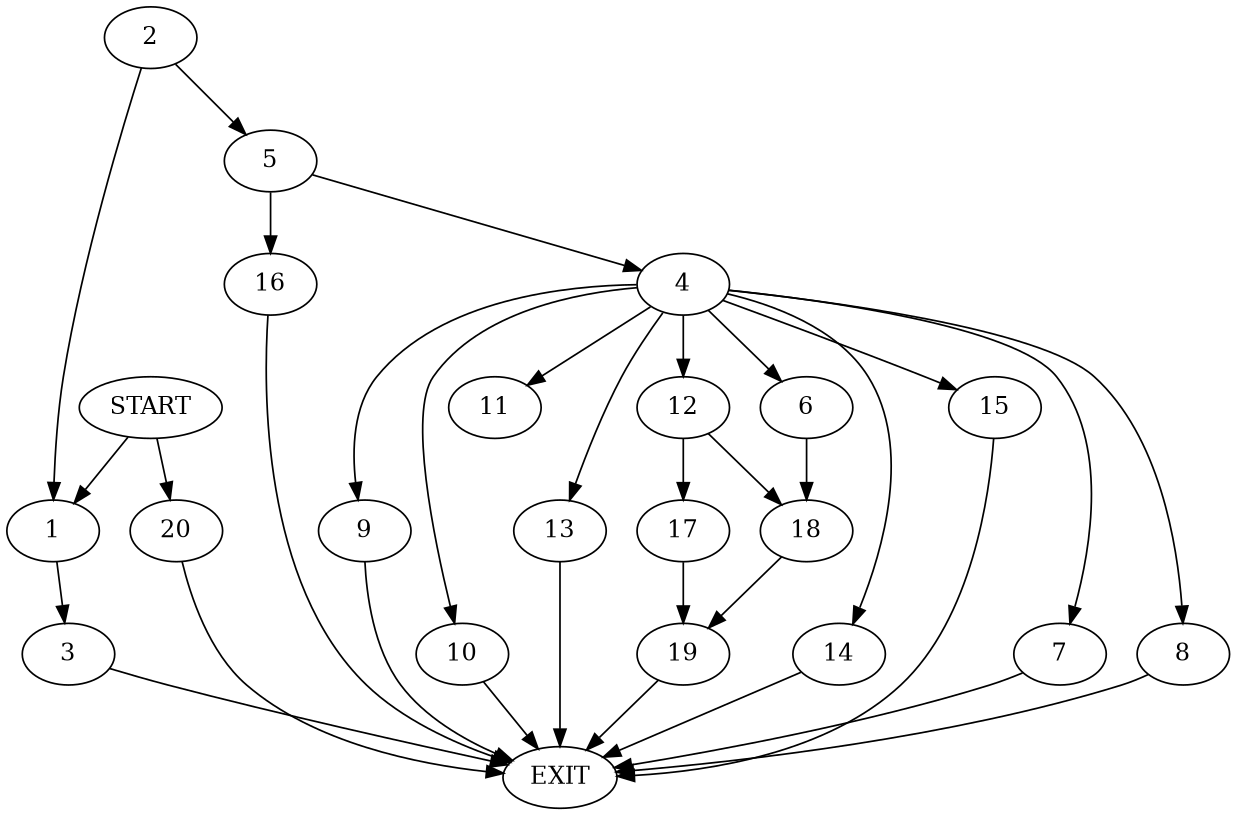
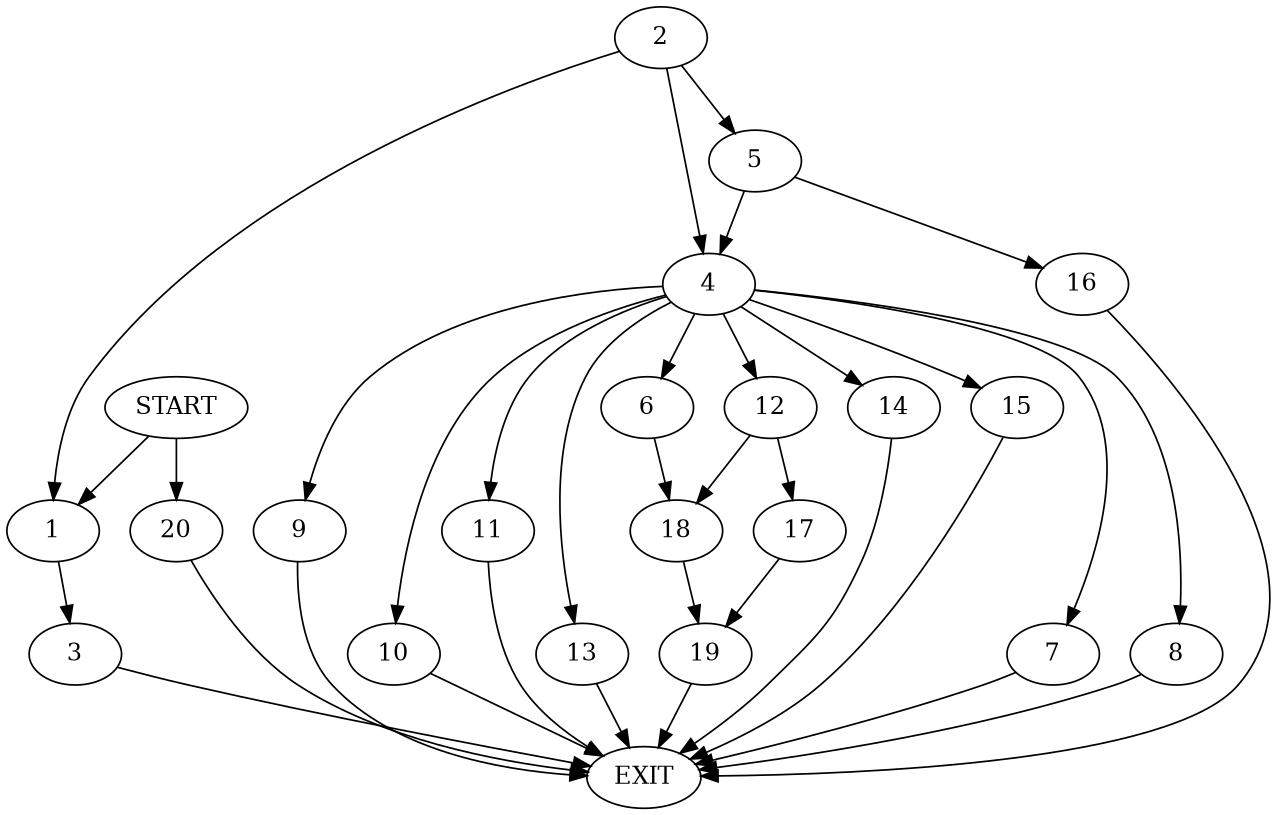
none -> (683, 153)
none -> (512, 669)
